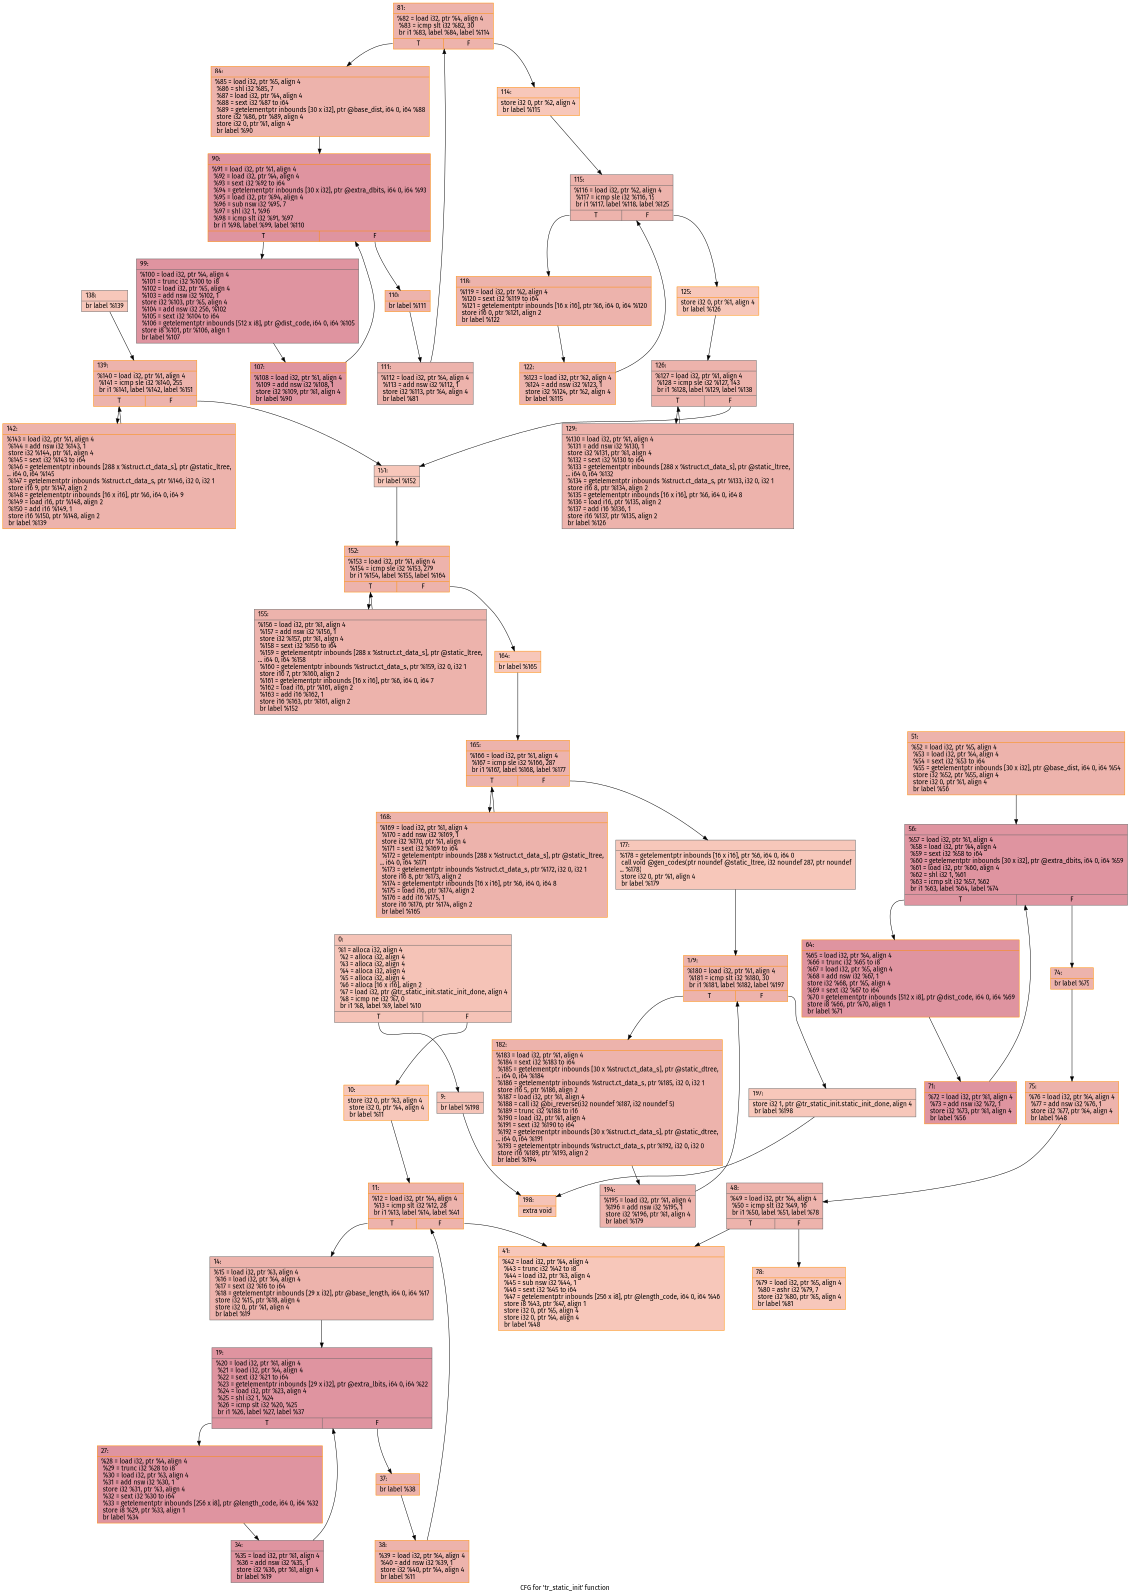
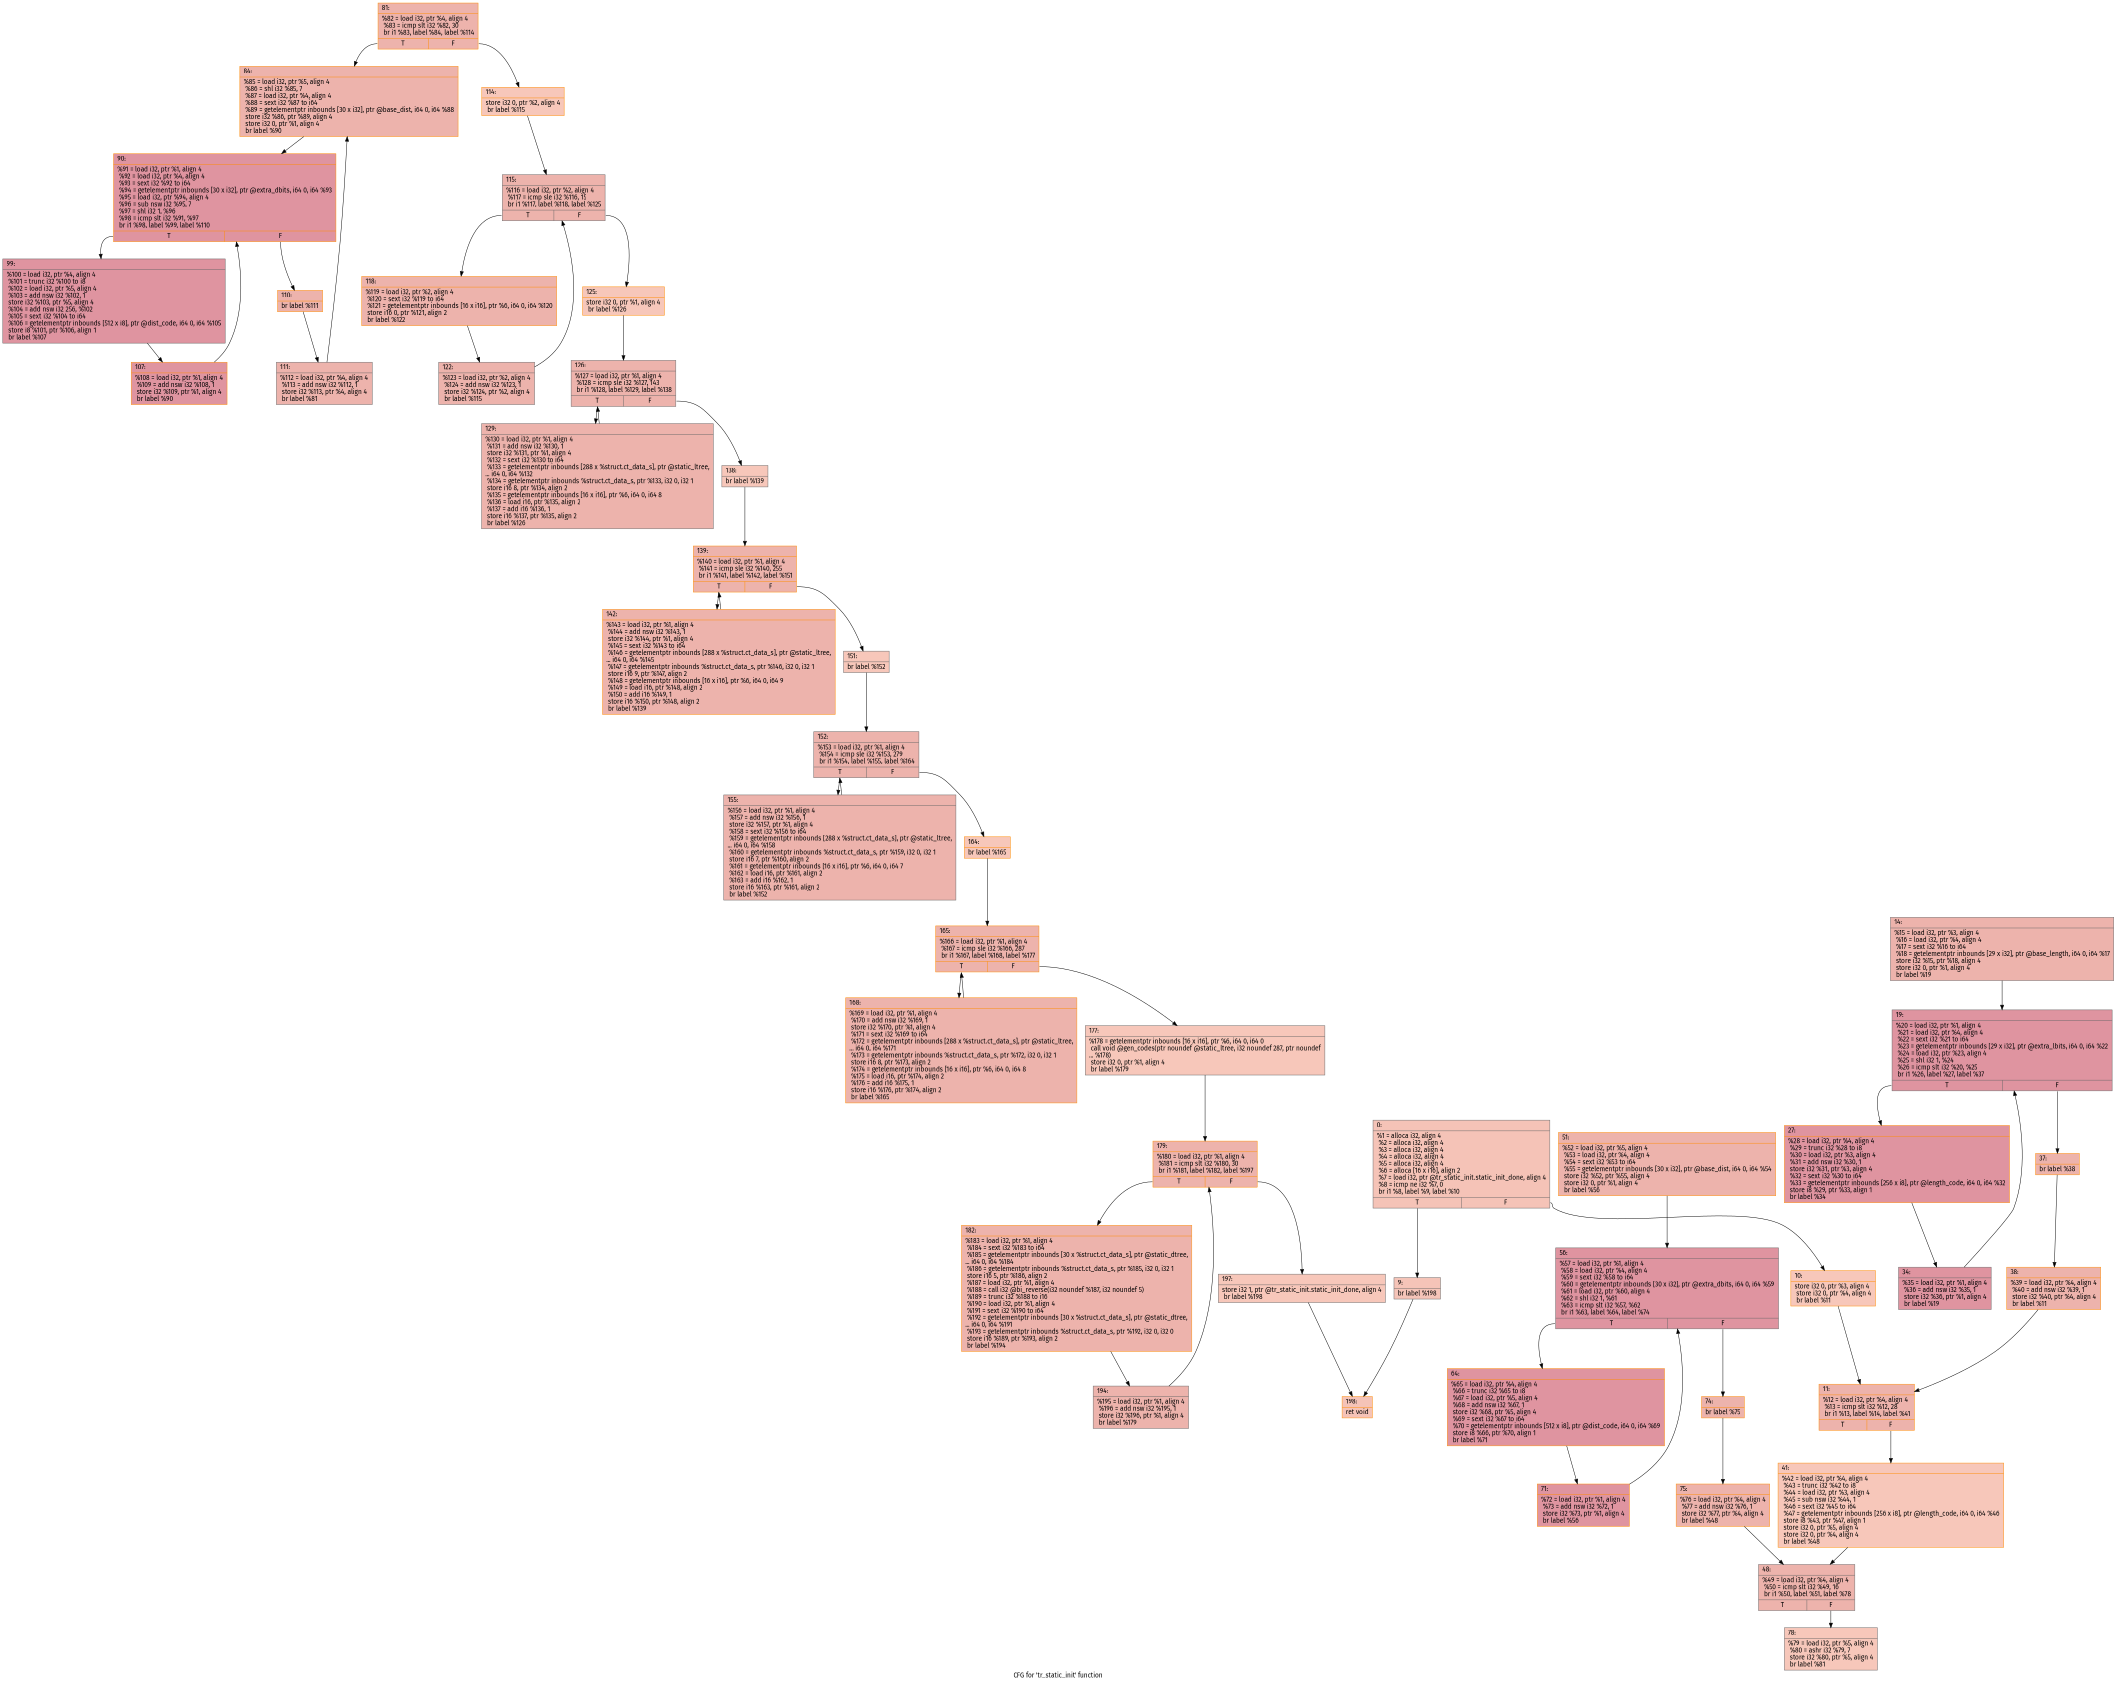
(444, 208) -> (339, 252)
(568, 383) -> (487, 383)
(576, 422) -> (716, 422)
(397, 569) -> (866, 755)
(537, 1211) -> (1357, 1412)
(346, 1233) -> none
(714, 1237) -> (1841, 1554)
(799, 1288) -> (1831, 1649)
